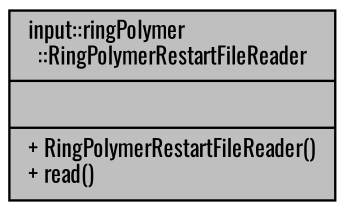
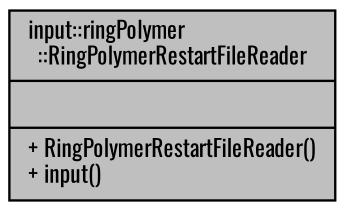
(61, 176) -> (64, 176)
